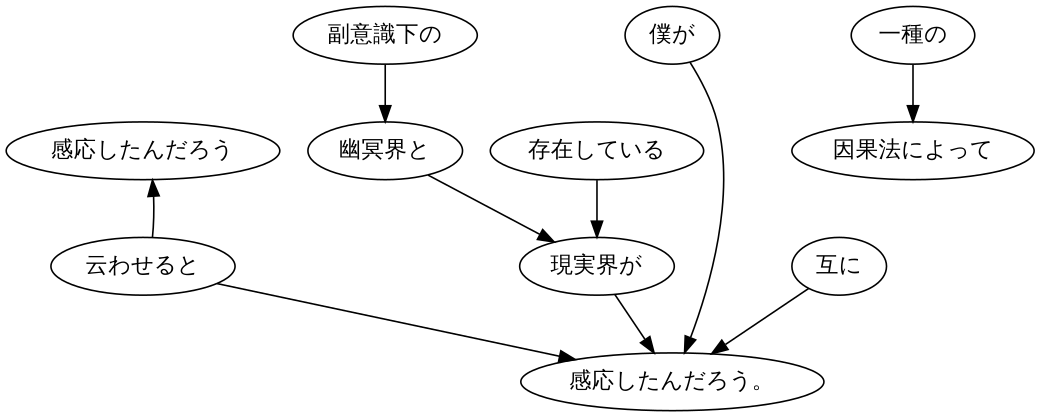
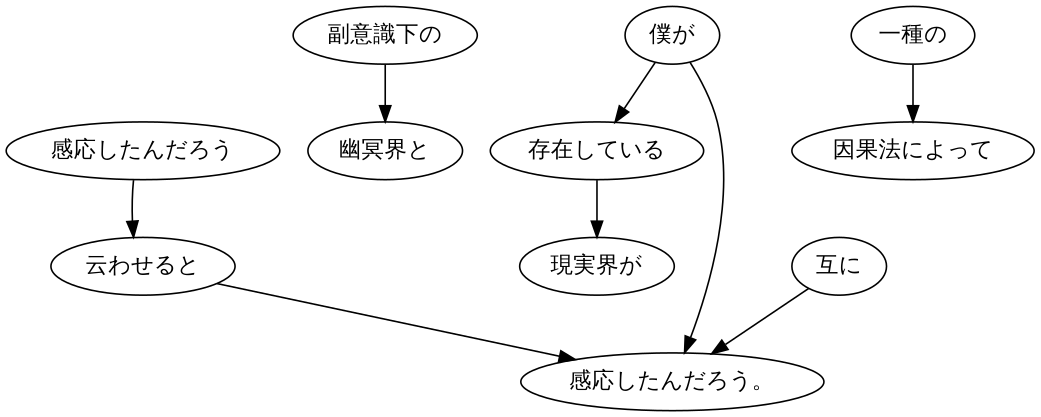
none -> (640, 86)
(484, 205) -> none
(154, 217) -> (132, 201)
(630, 317) -> none
